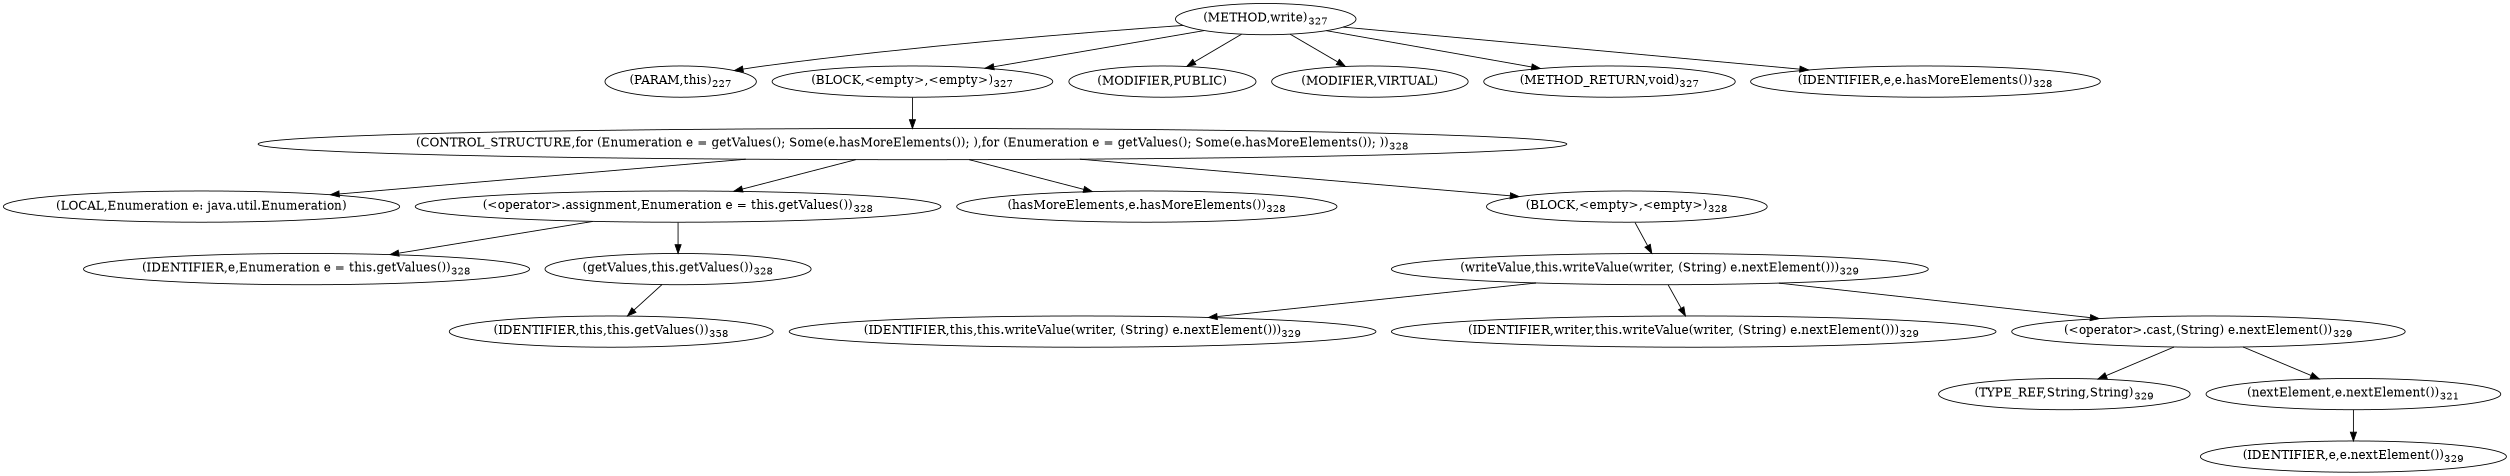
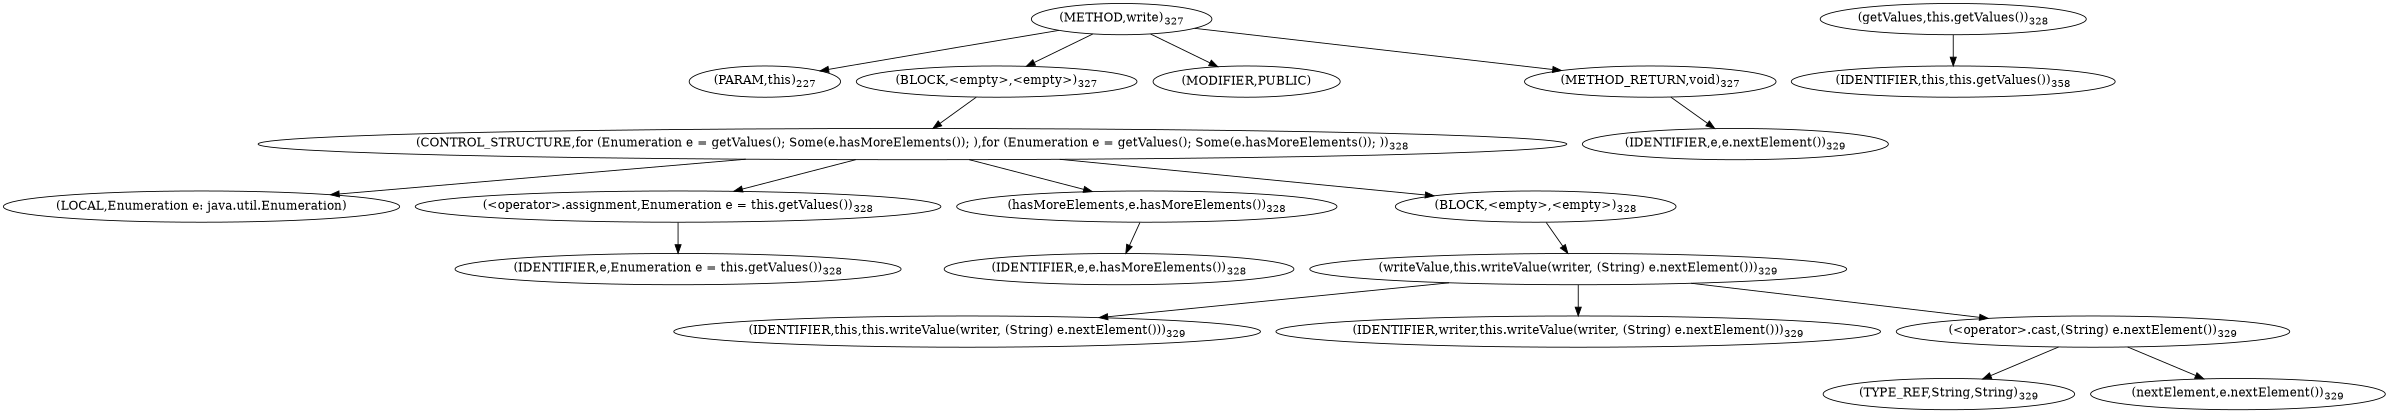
(1572, 48) -> (1135, 234)
(1370, 82) -> none
(678, 234) -> none
(2450, 393) -> (2334, 393)
(2353, 421) -> (1689, 110)
